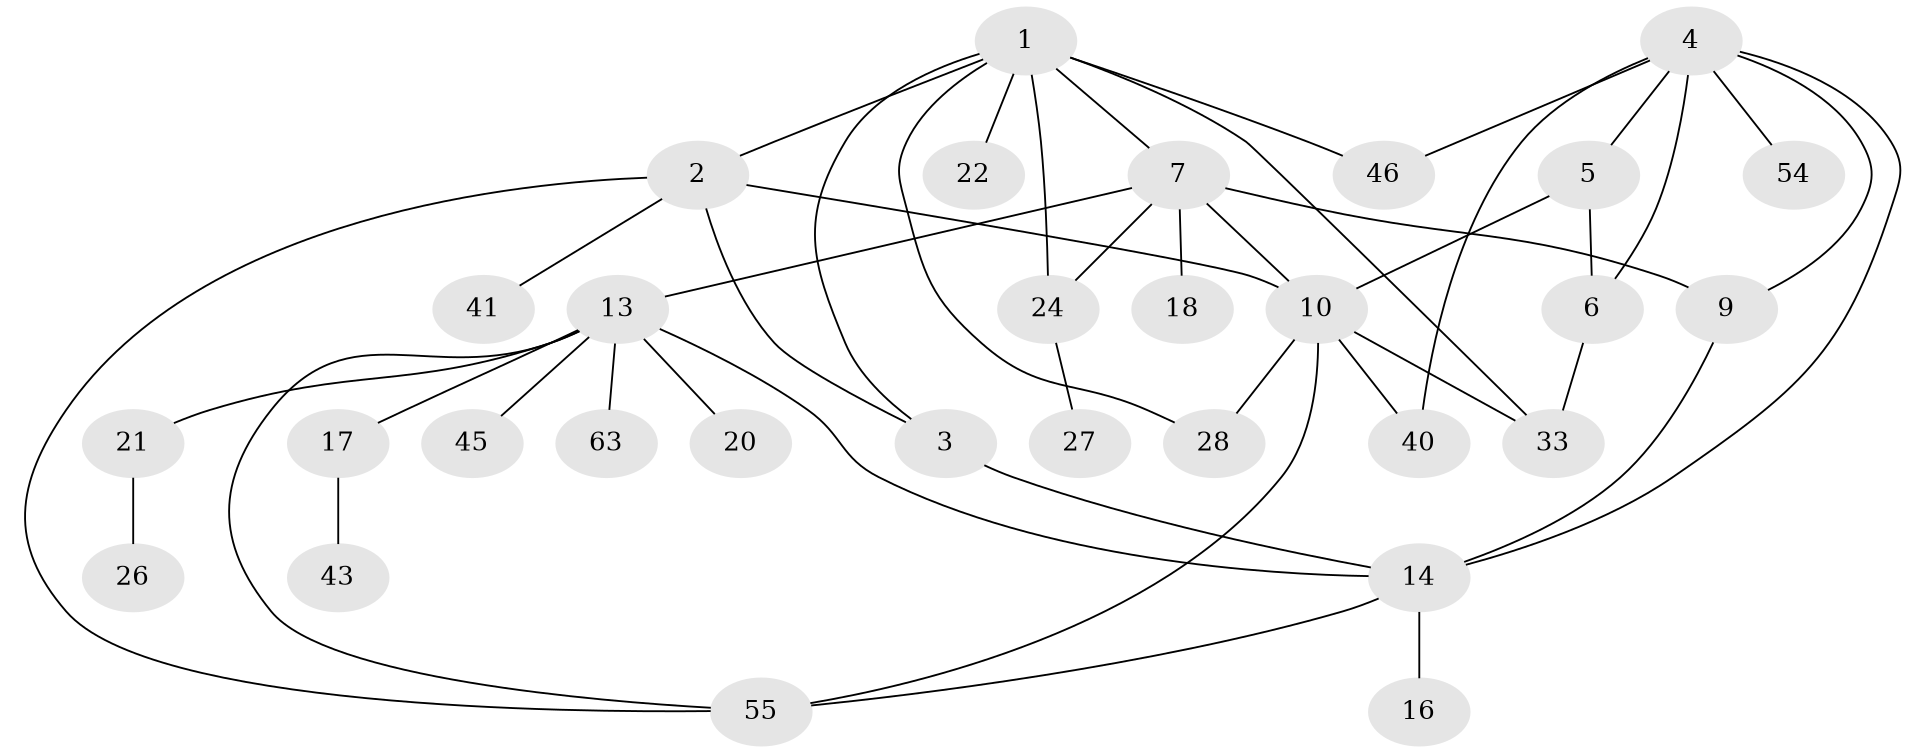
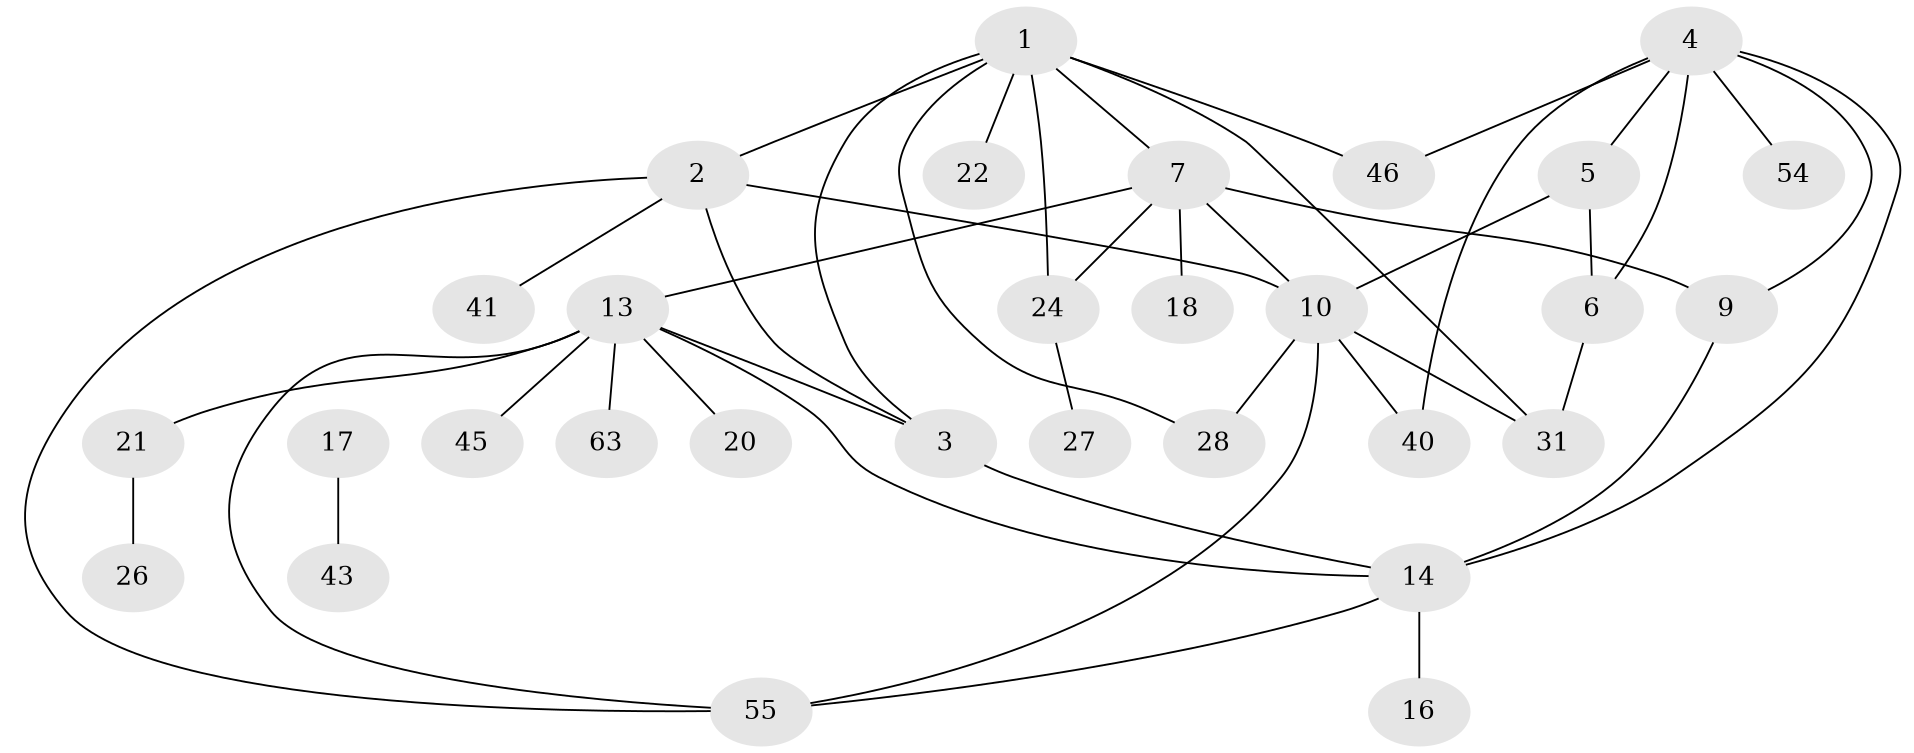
(478, 377) -> (782, 375)
(1553, 444) -> (1553, 444)
